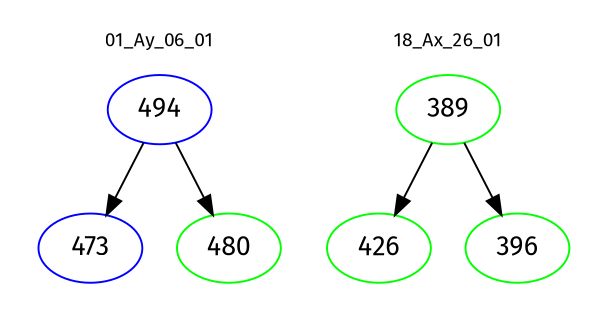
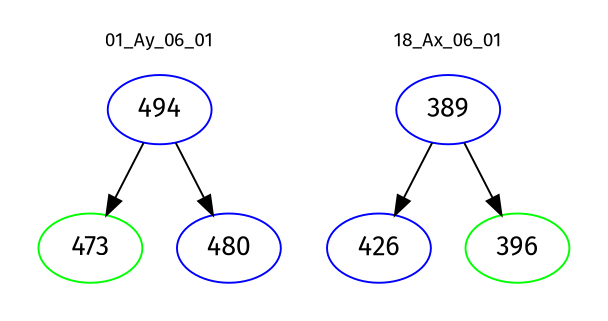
(448, 41) -> (448, 41)
(448, 110) -> (448, 110)
(90, 248) -> (90, 248)
(229, 248) -> (229, 248)
(379, 248) -> (379, 248)
